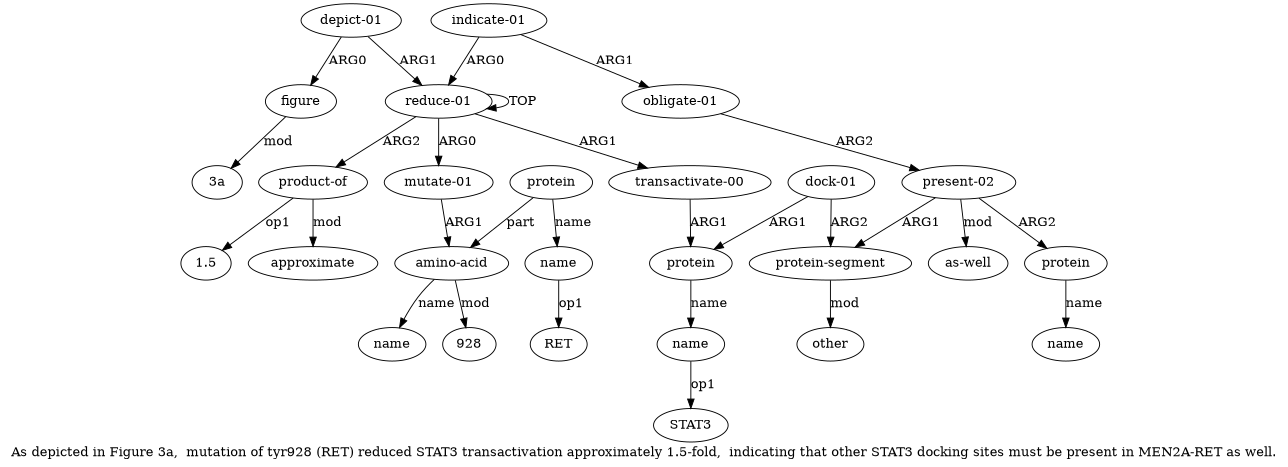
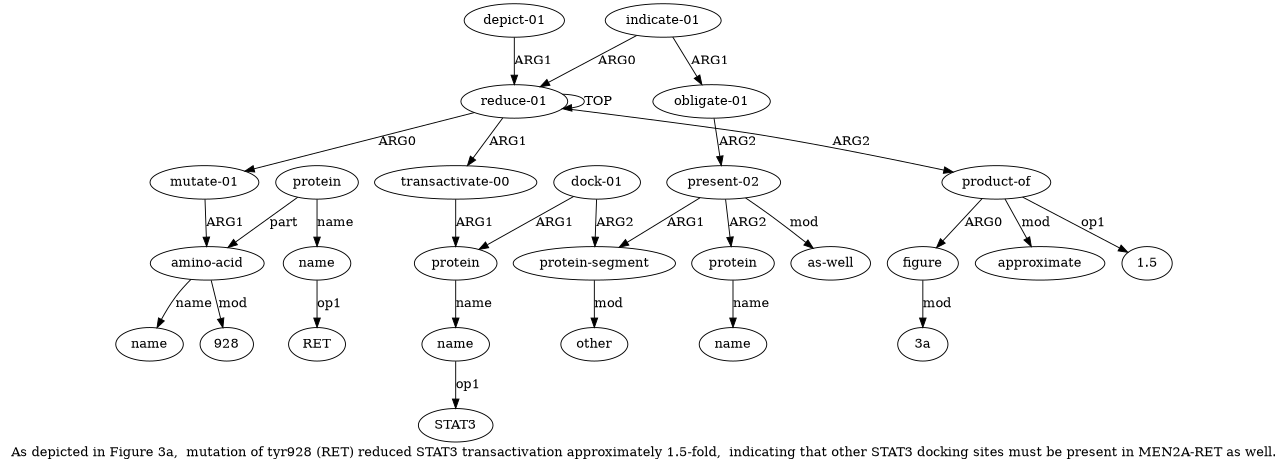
(329, 57) -> (963, 220)
